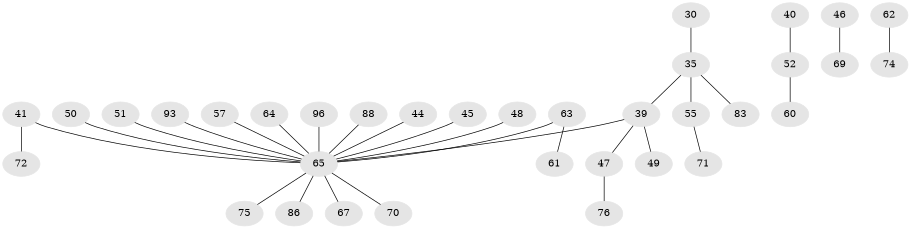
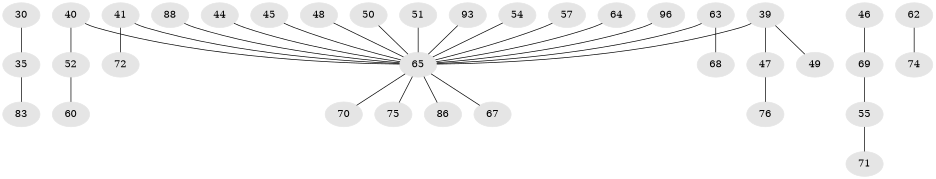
none -> (517, 15)
none -> (241, 54)
(666, 89) -> none
(691, 90) -> (865, 90)
(555, 164) -> (716, 65)
